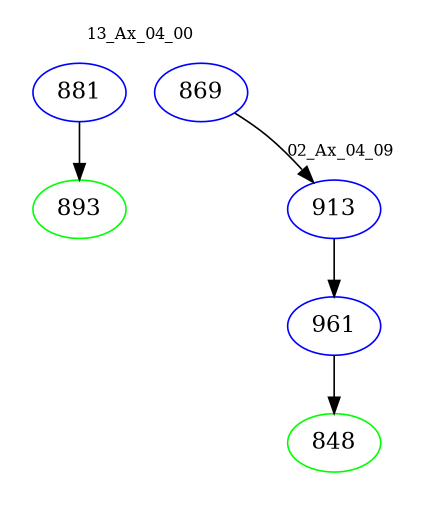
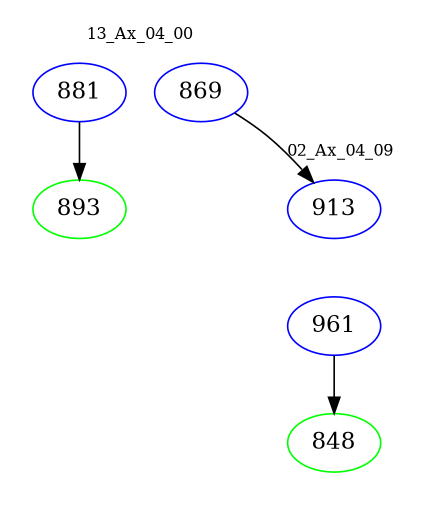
(334, 260) -> none
